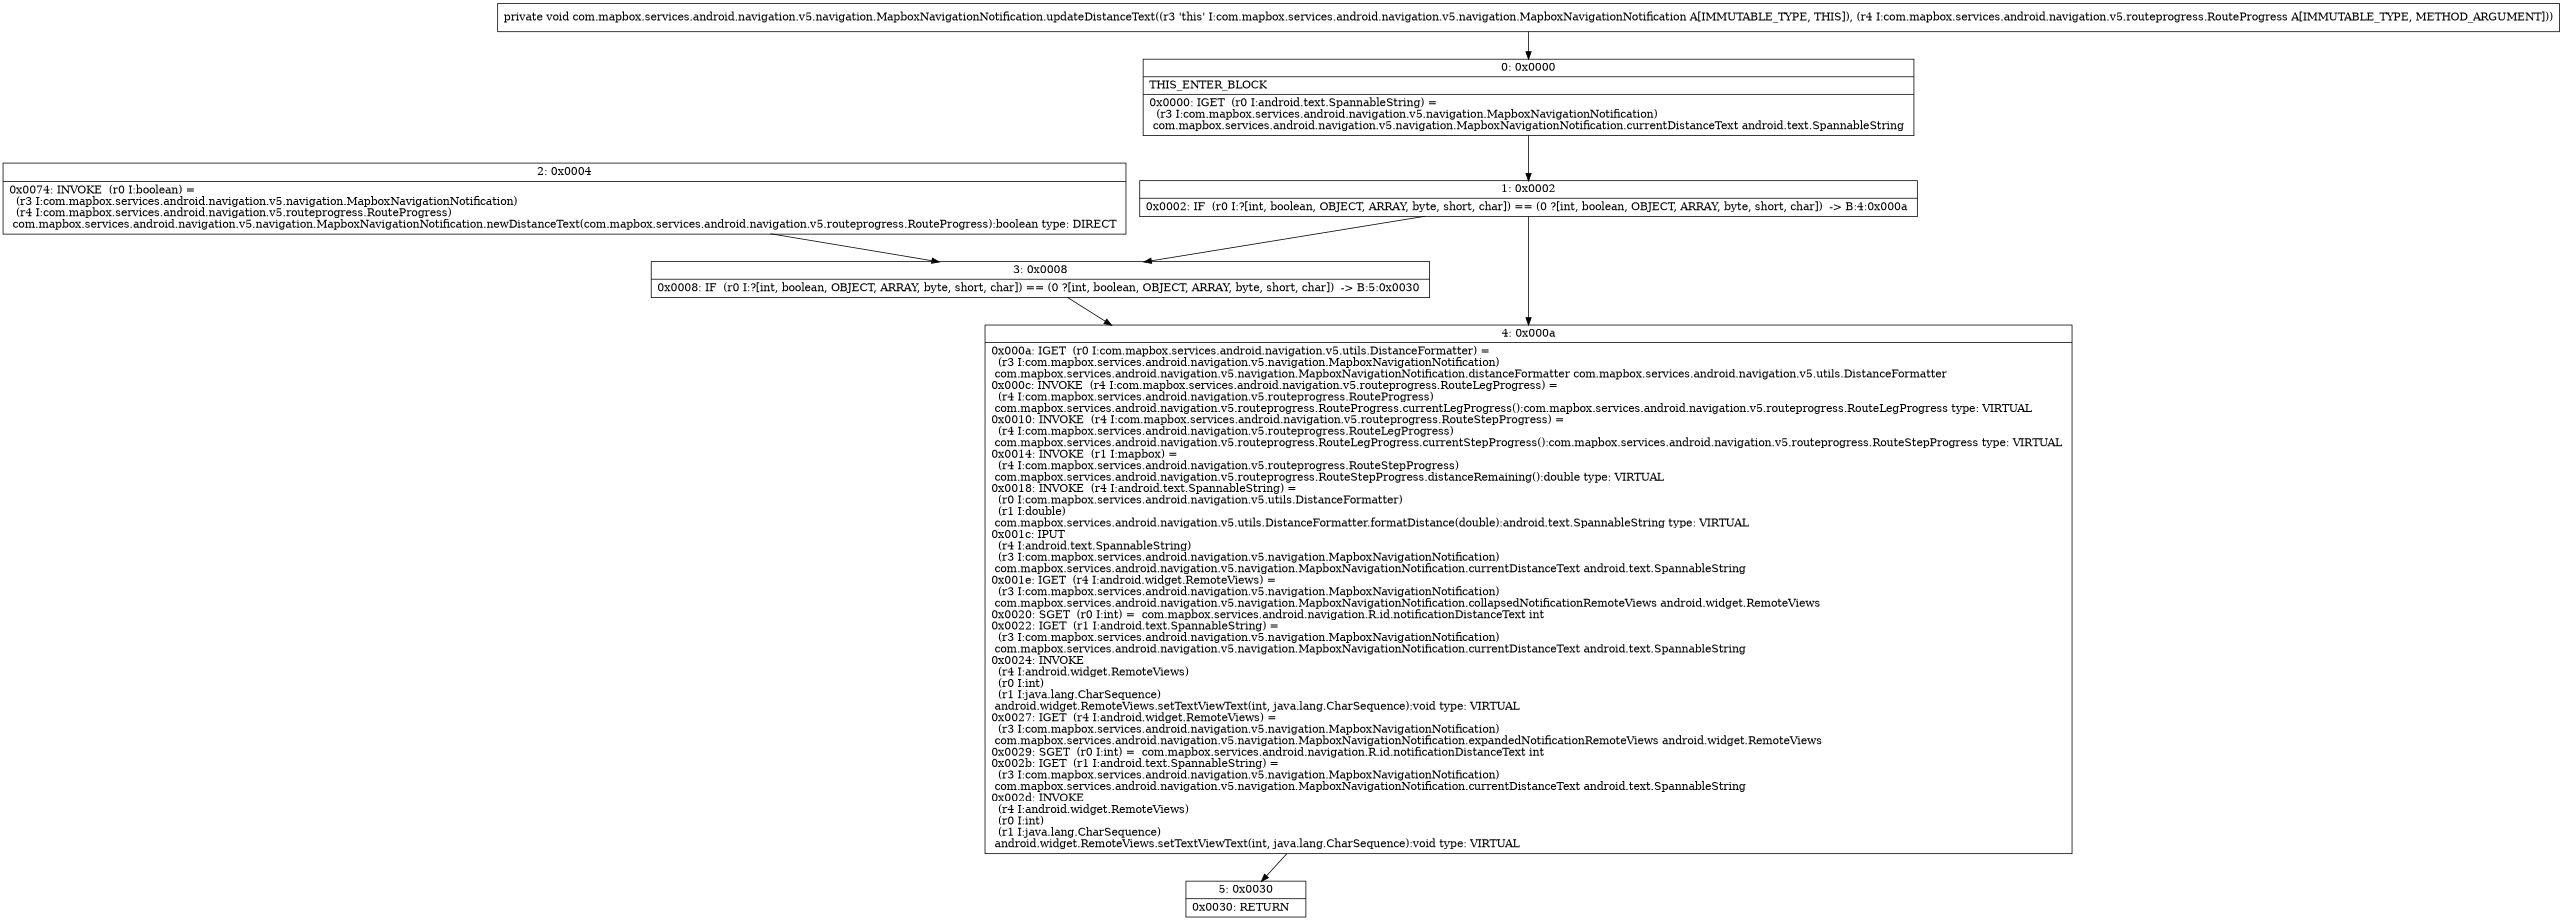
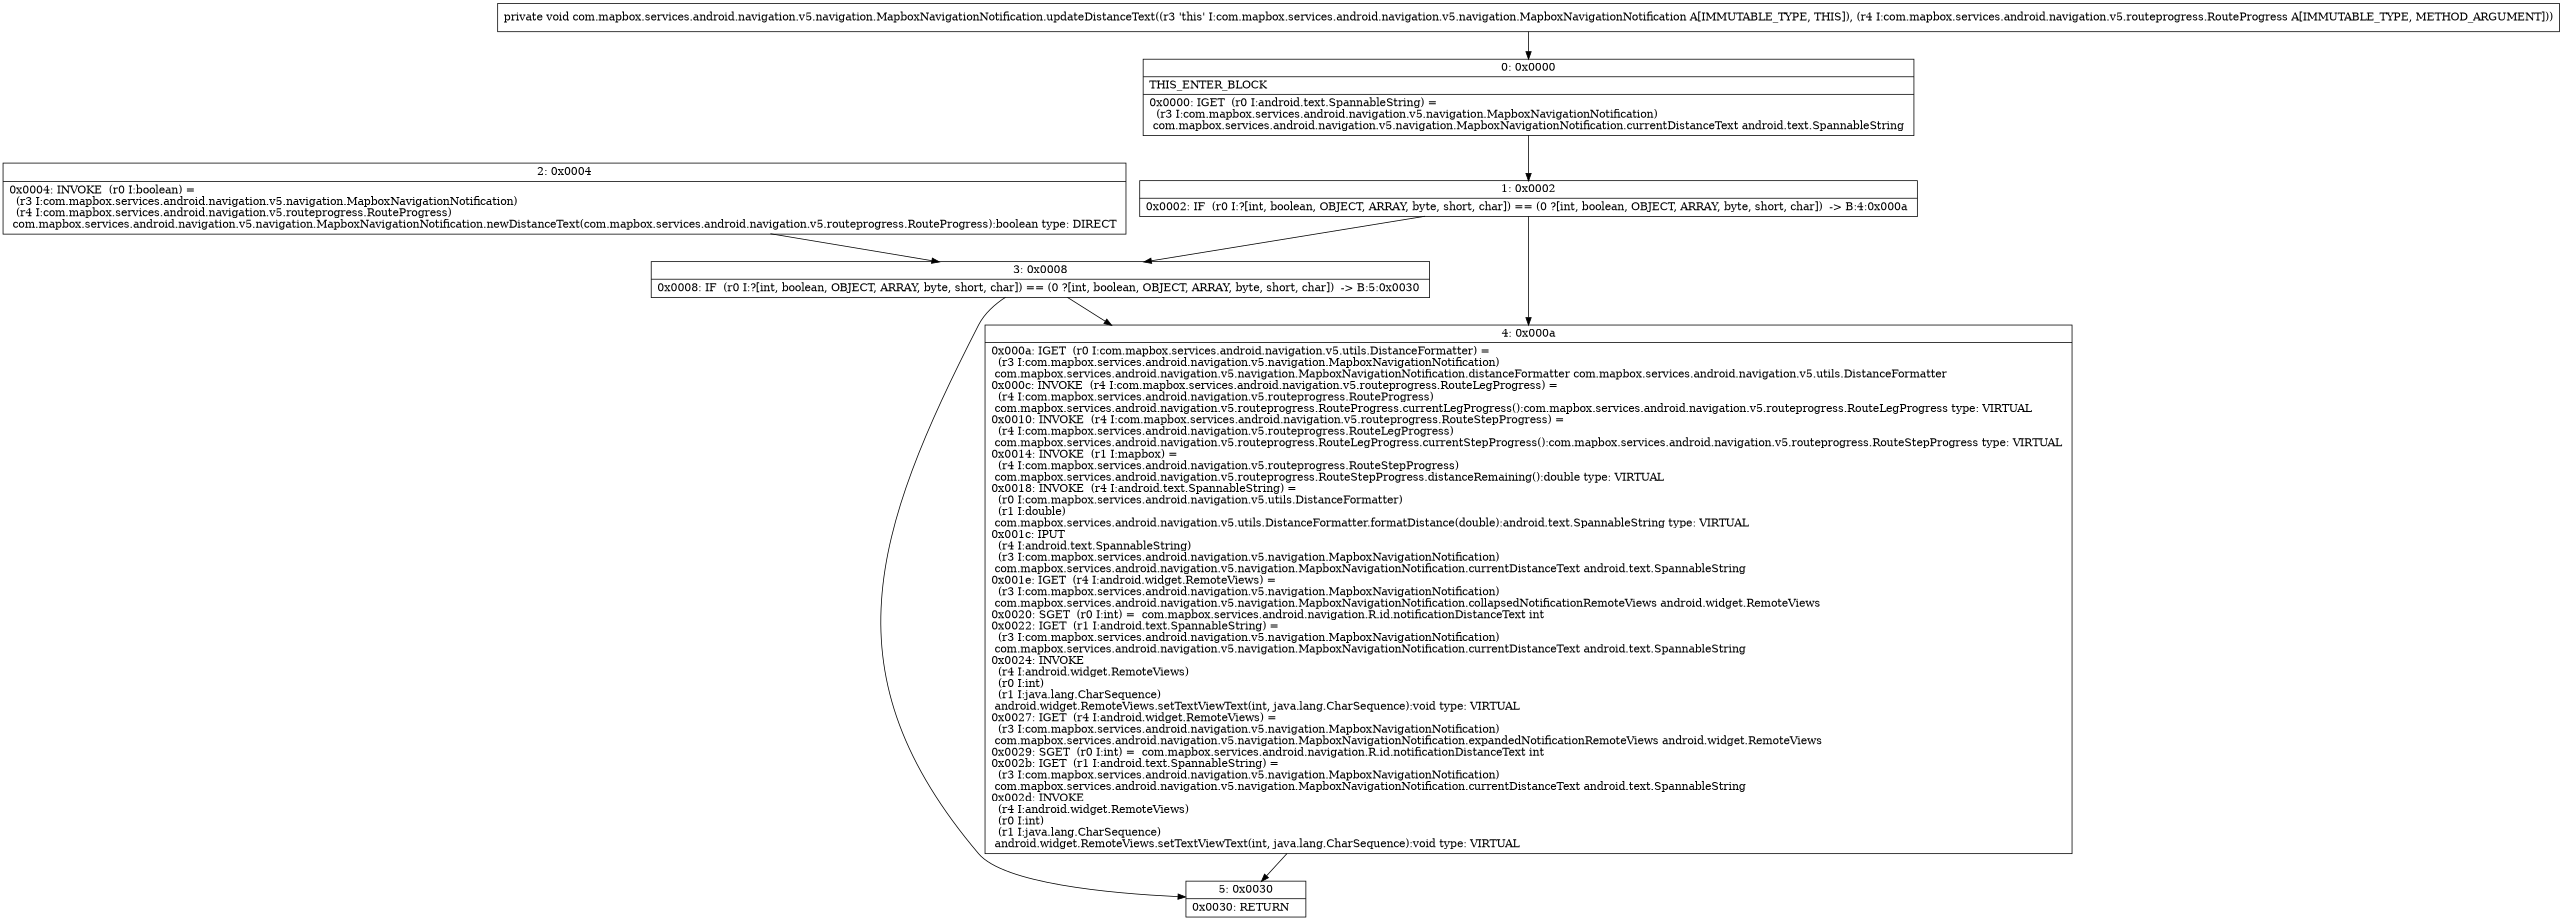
(104, 190) -> (104, 190)
none -> (887, 676)
